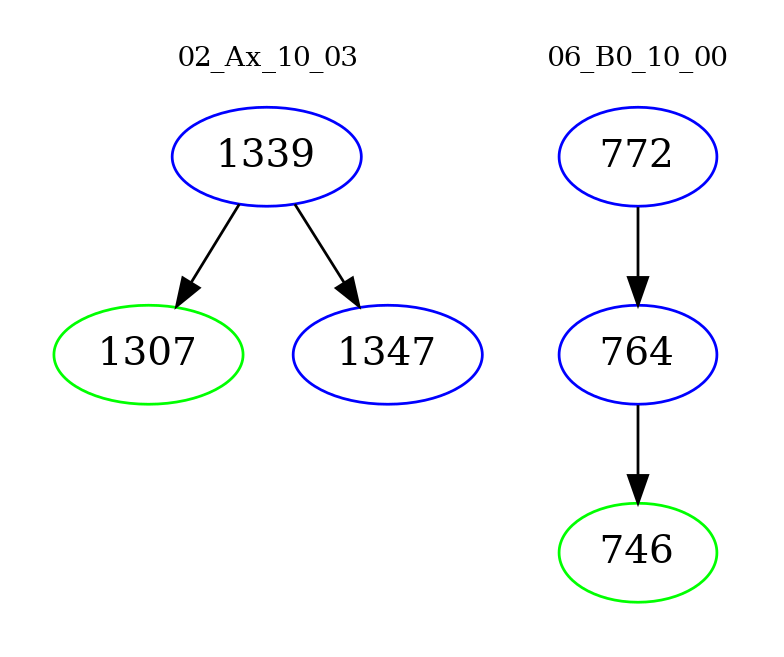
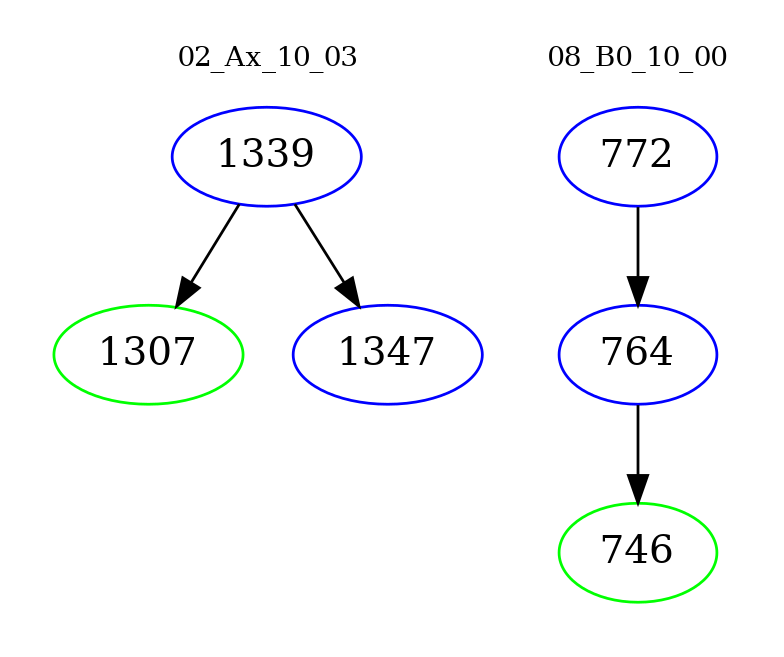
(638, 59) -> (638, 59)
